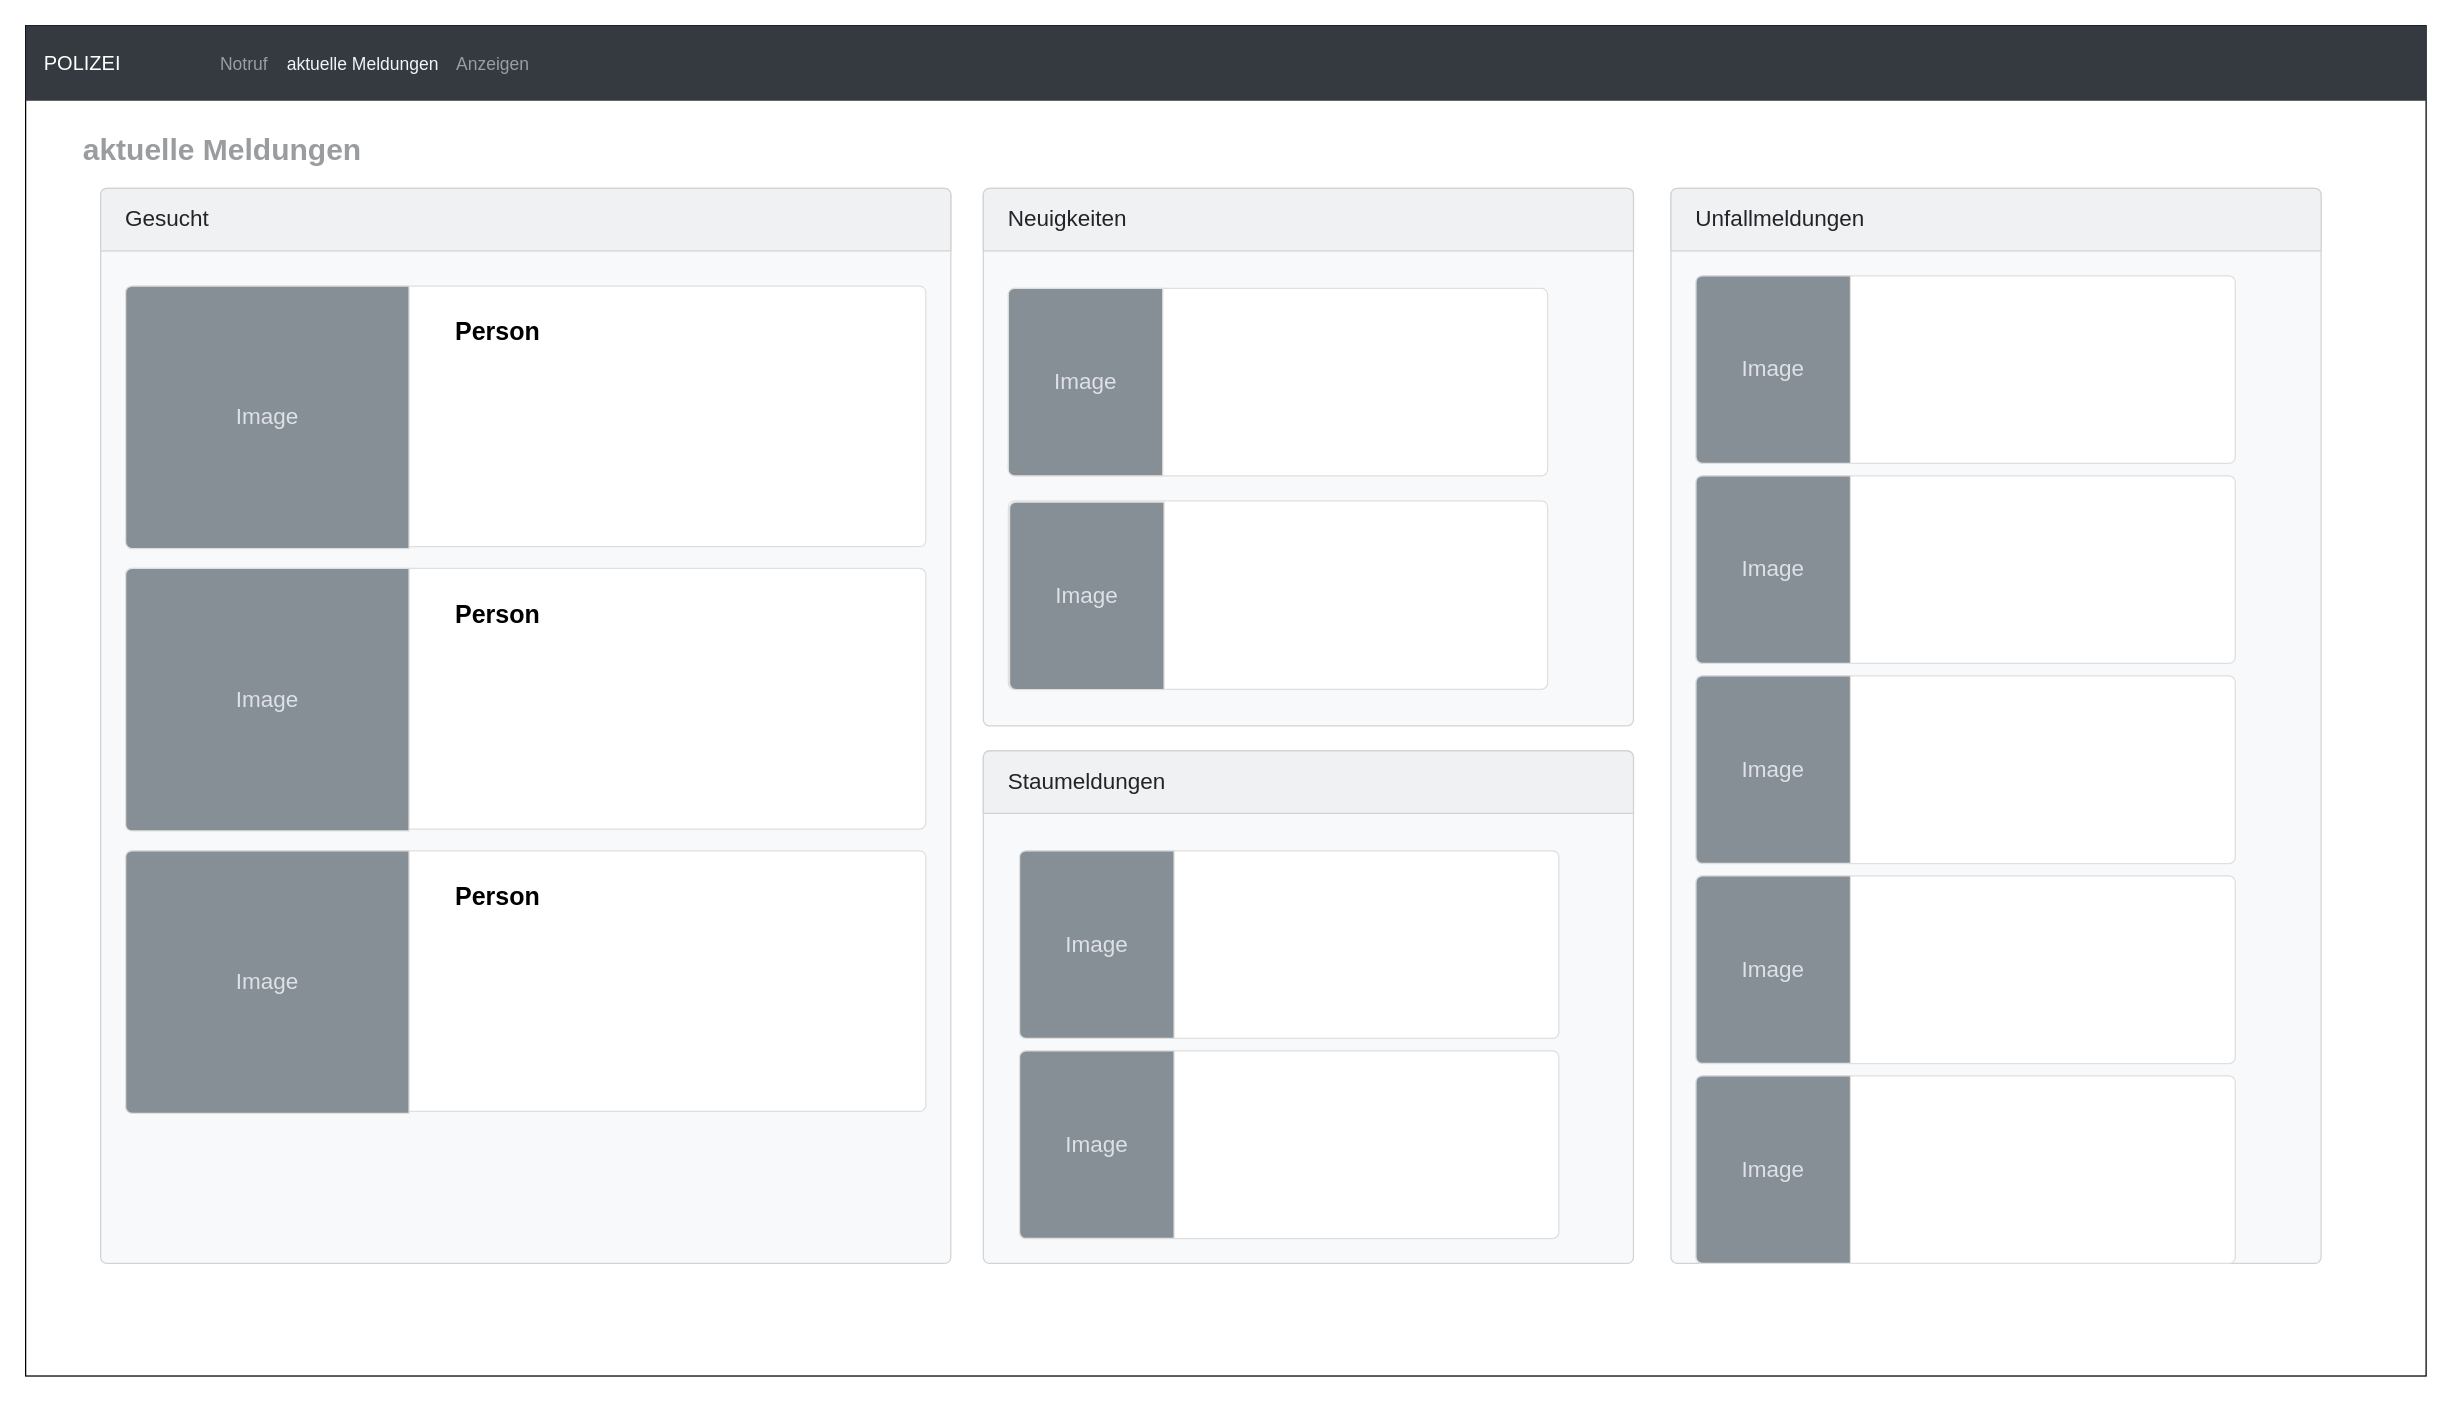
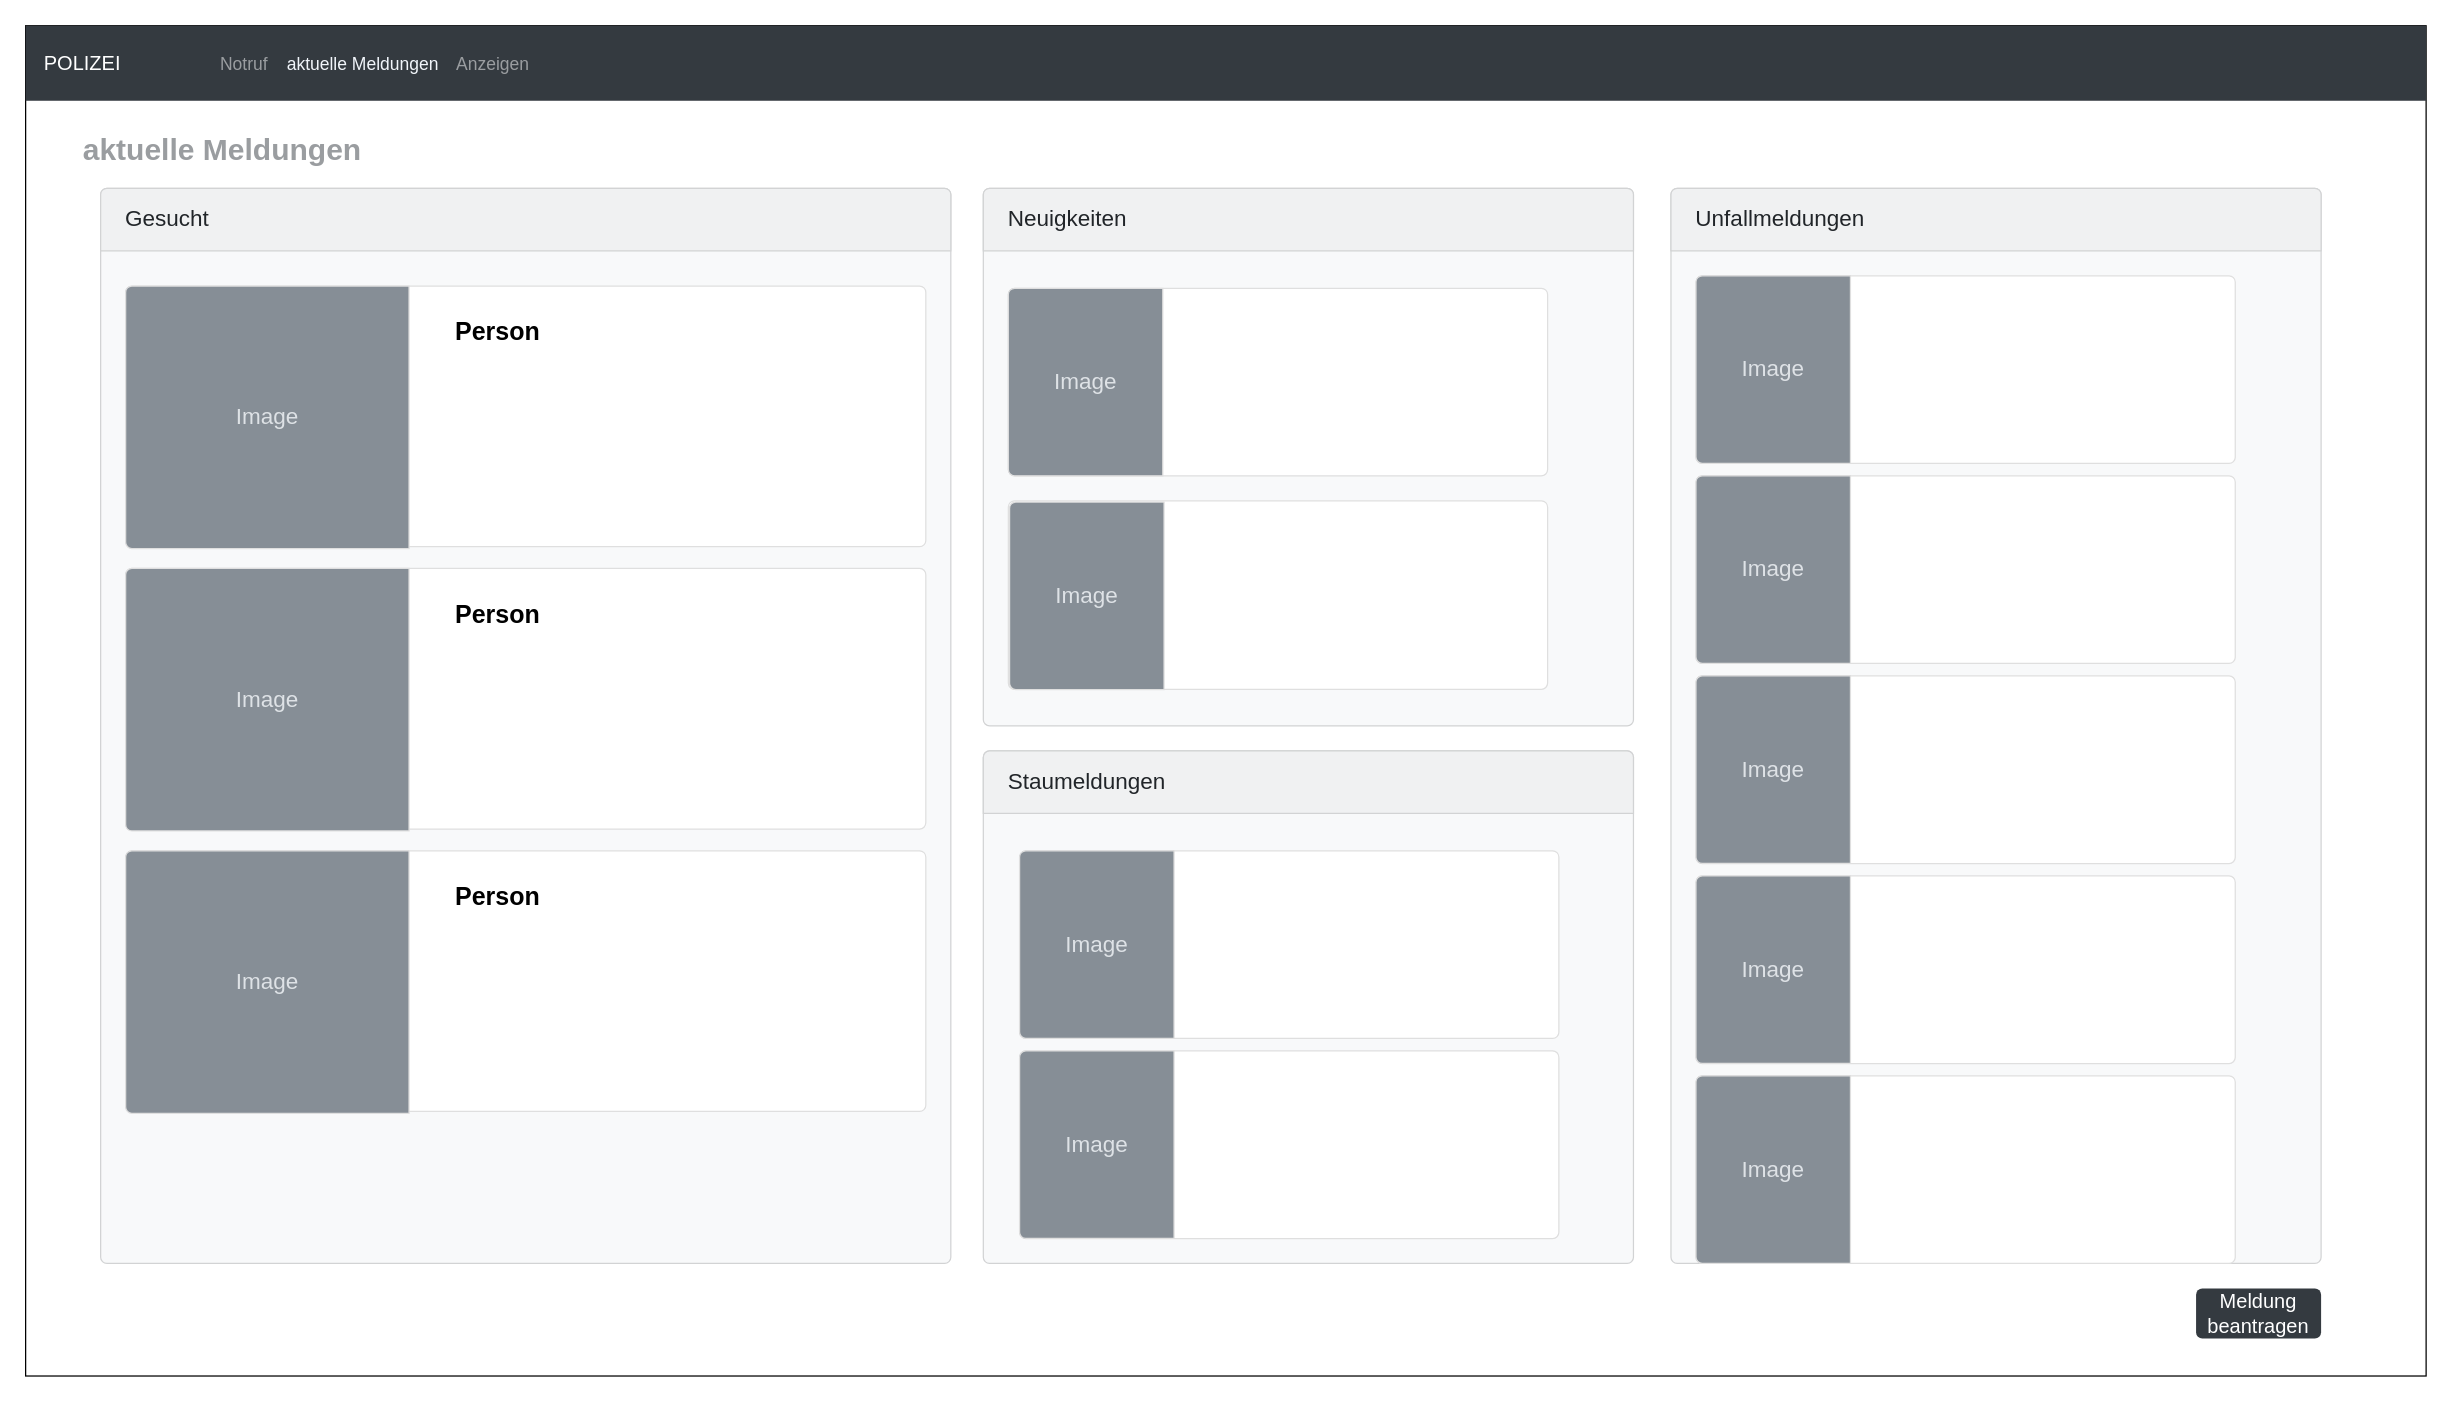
none -> (2258, 1313)
